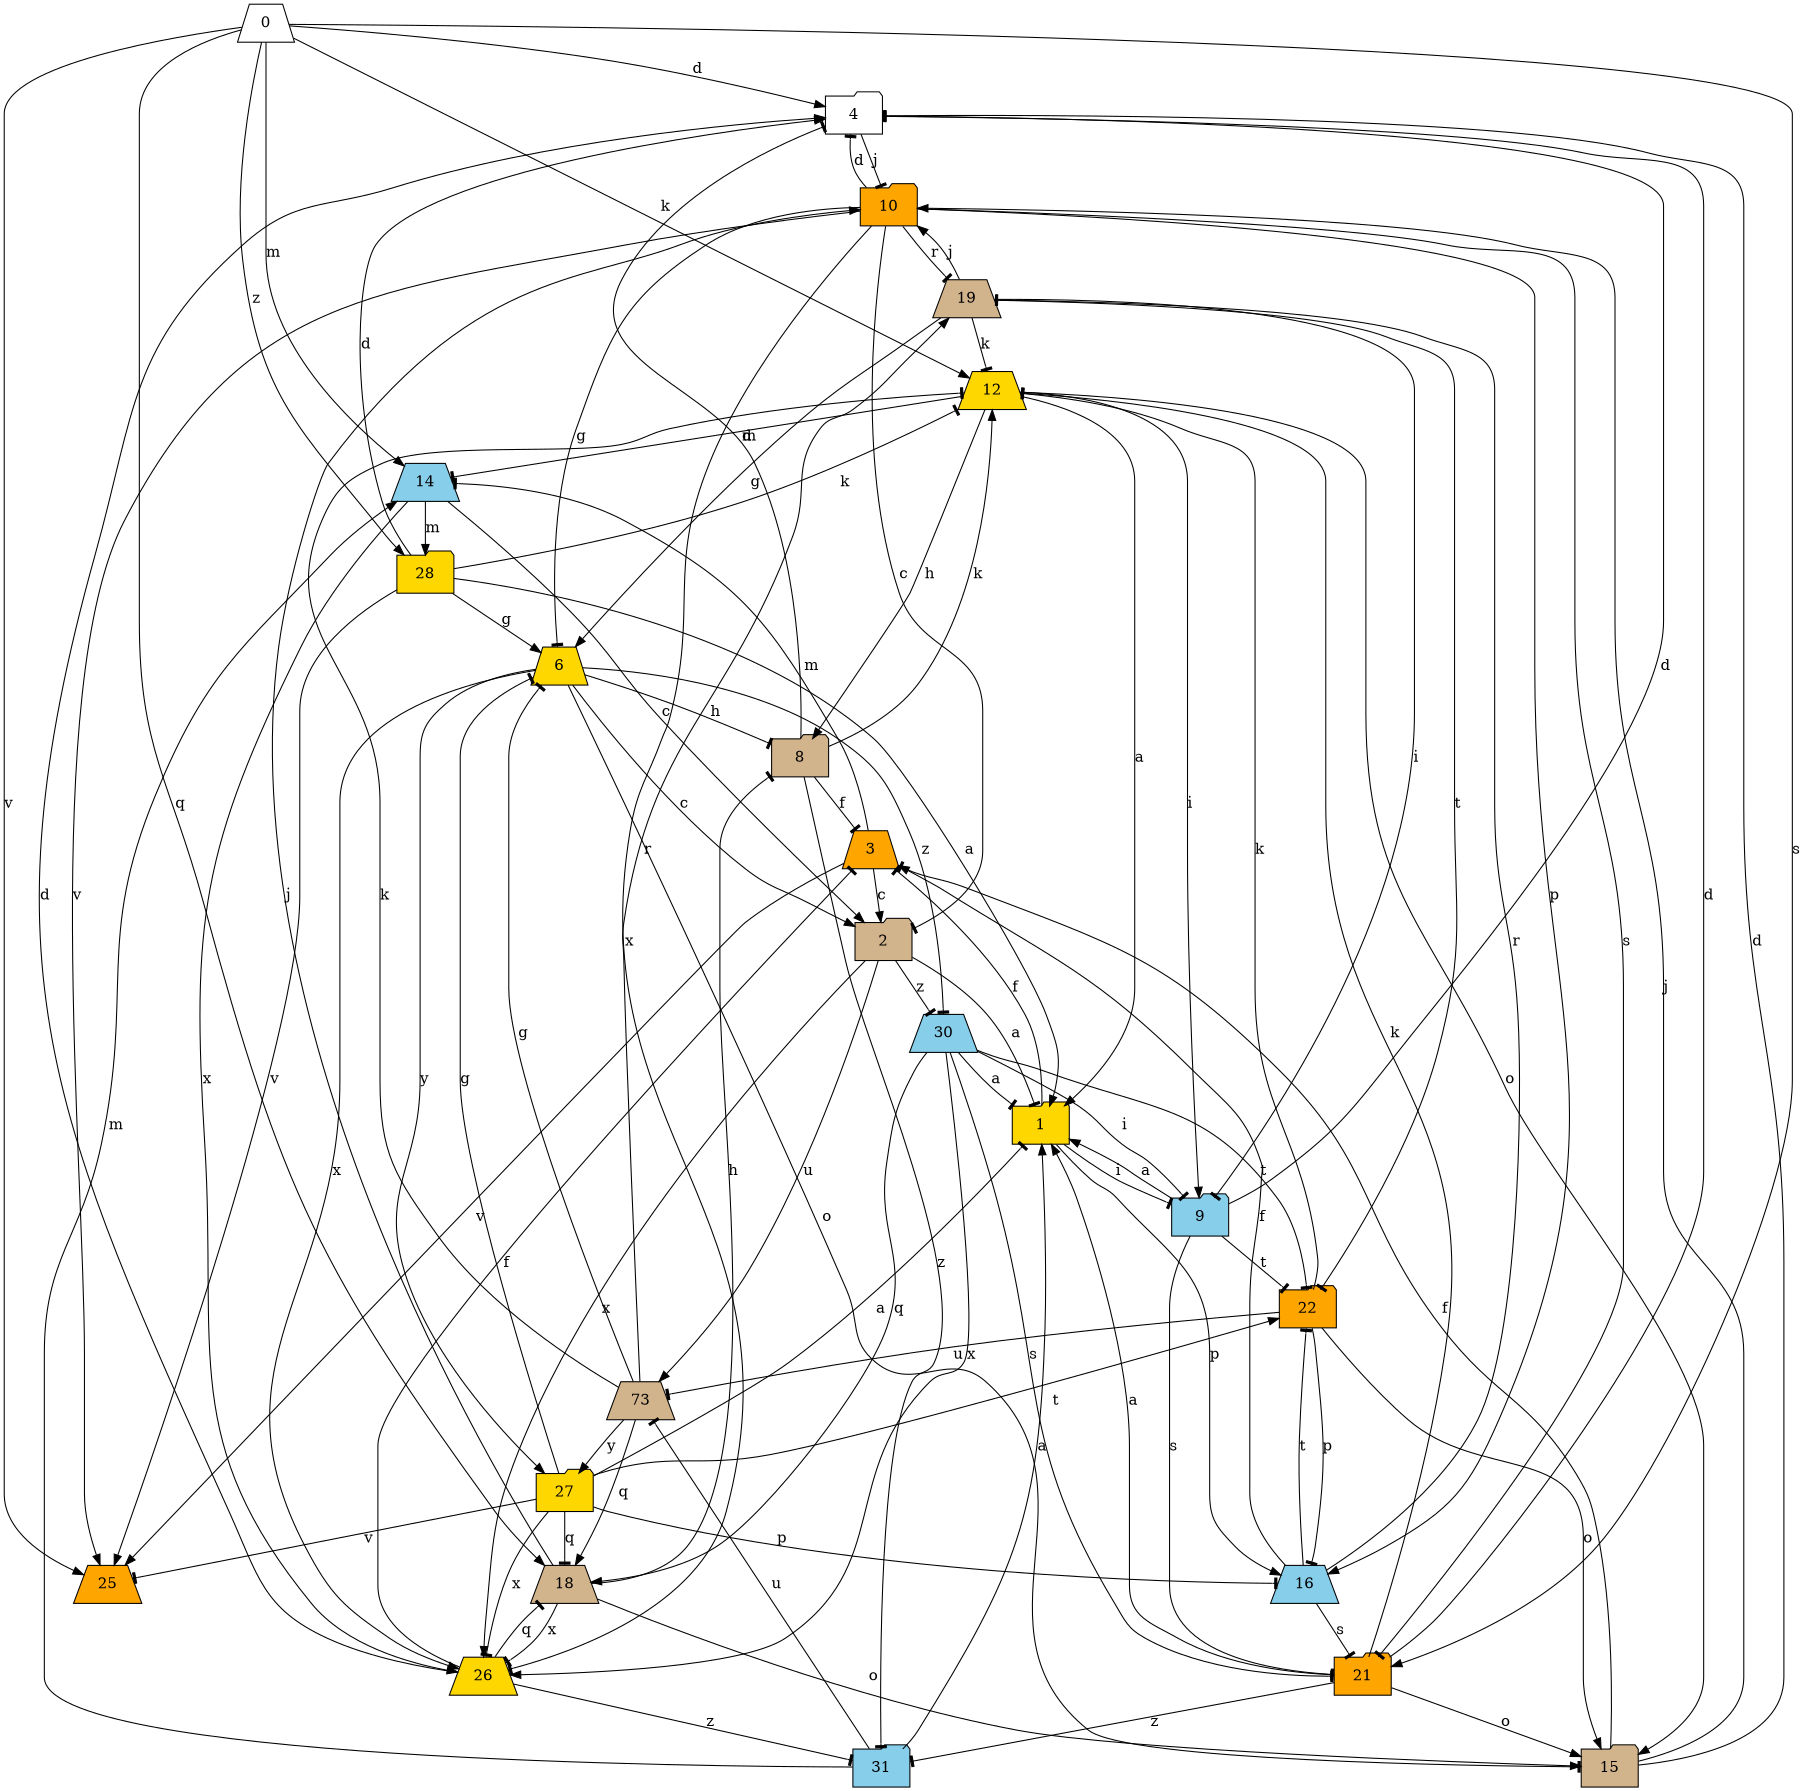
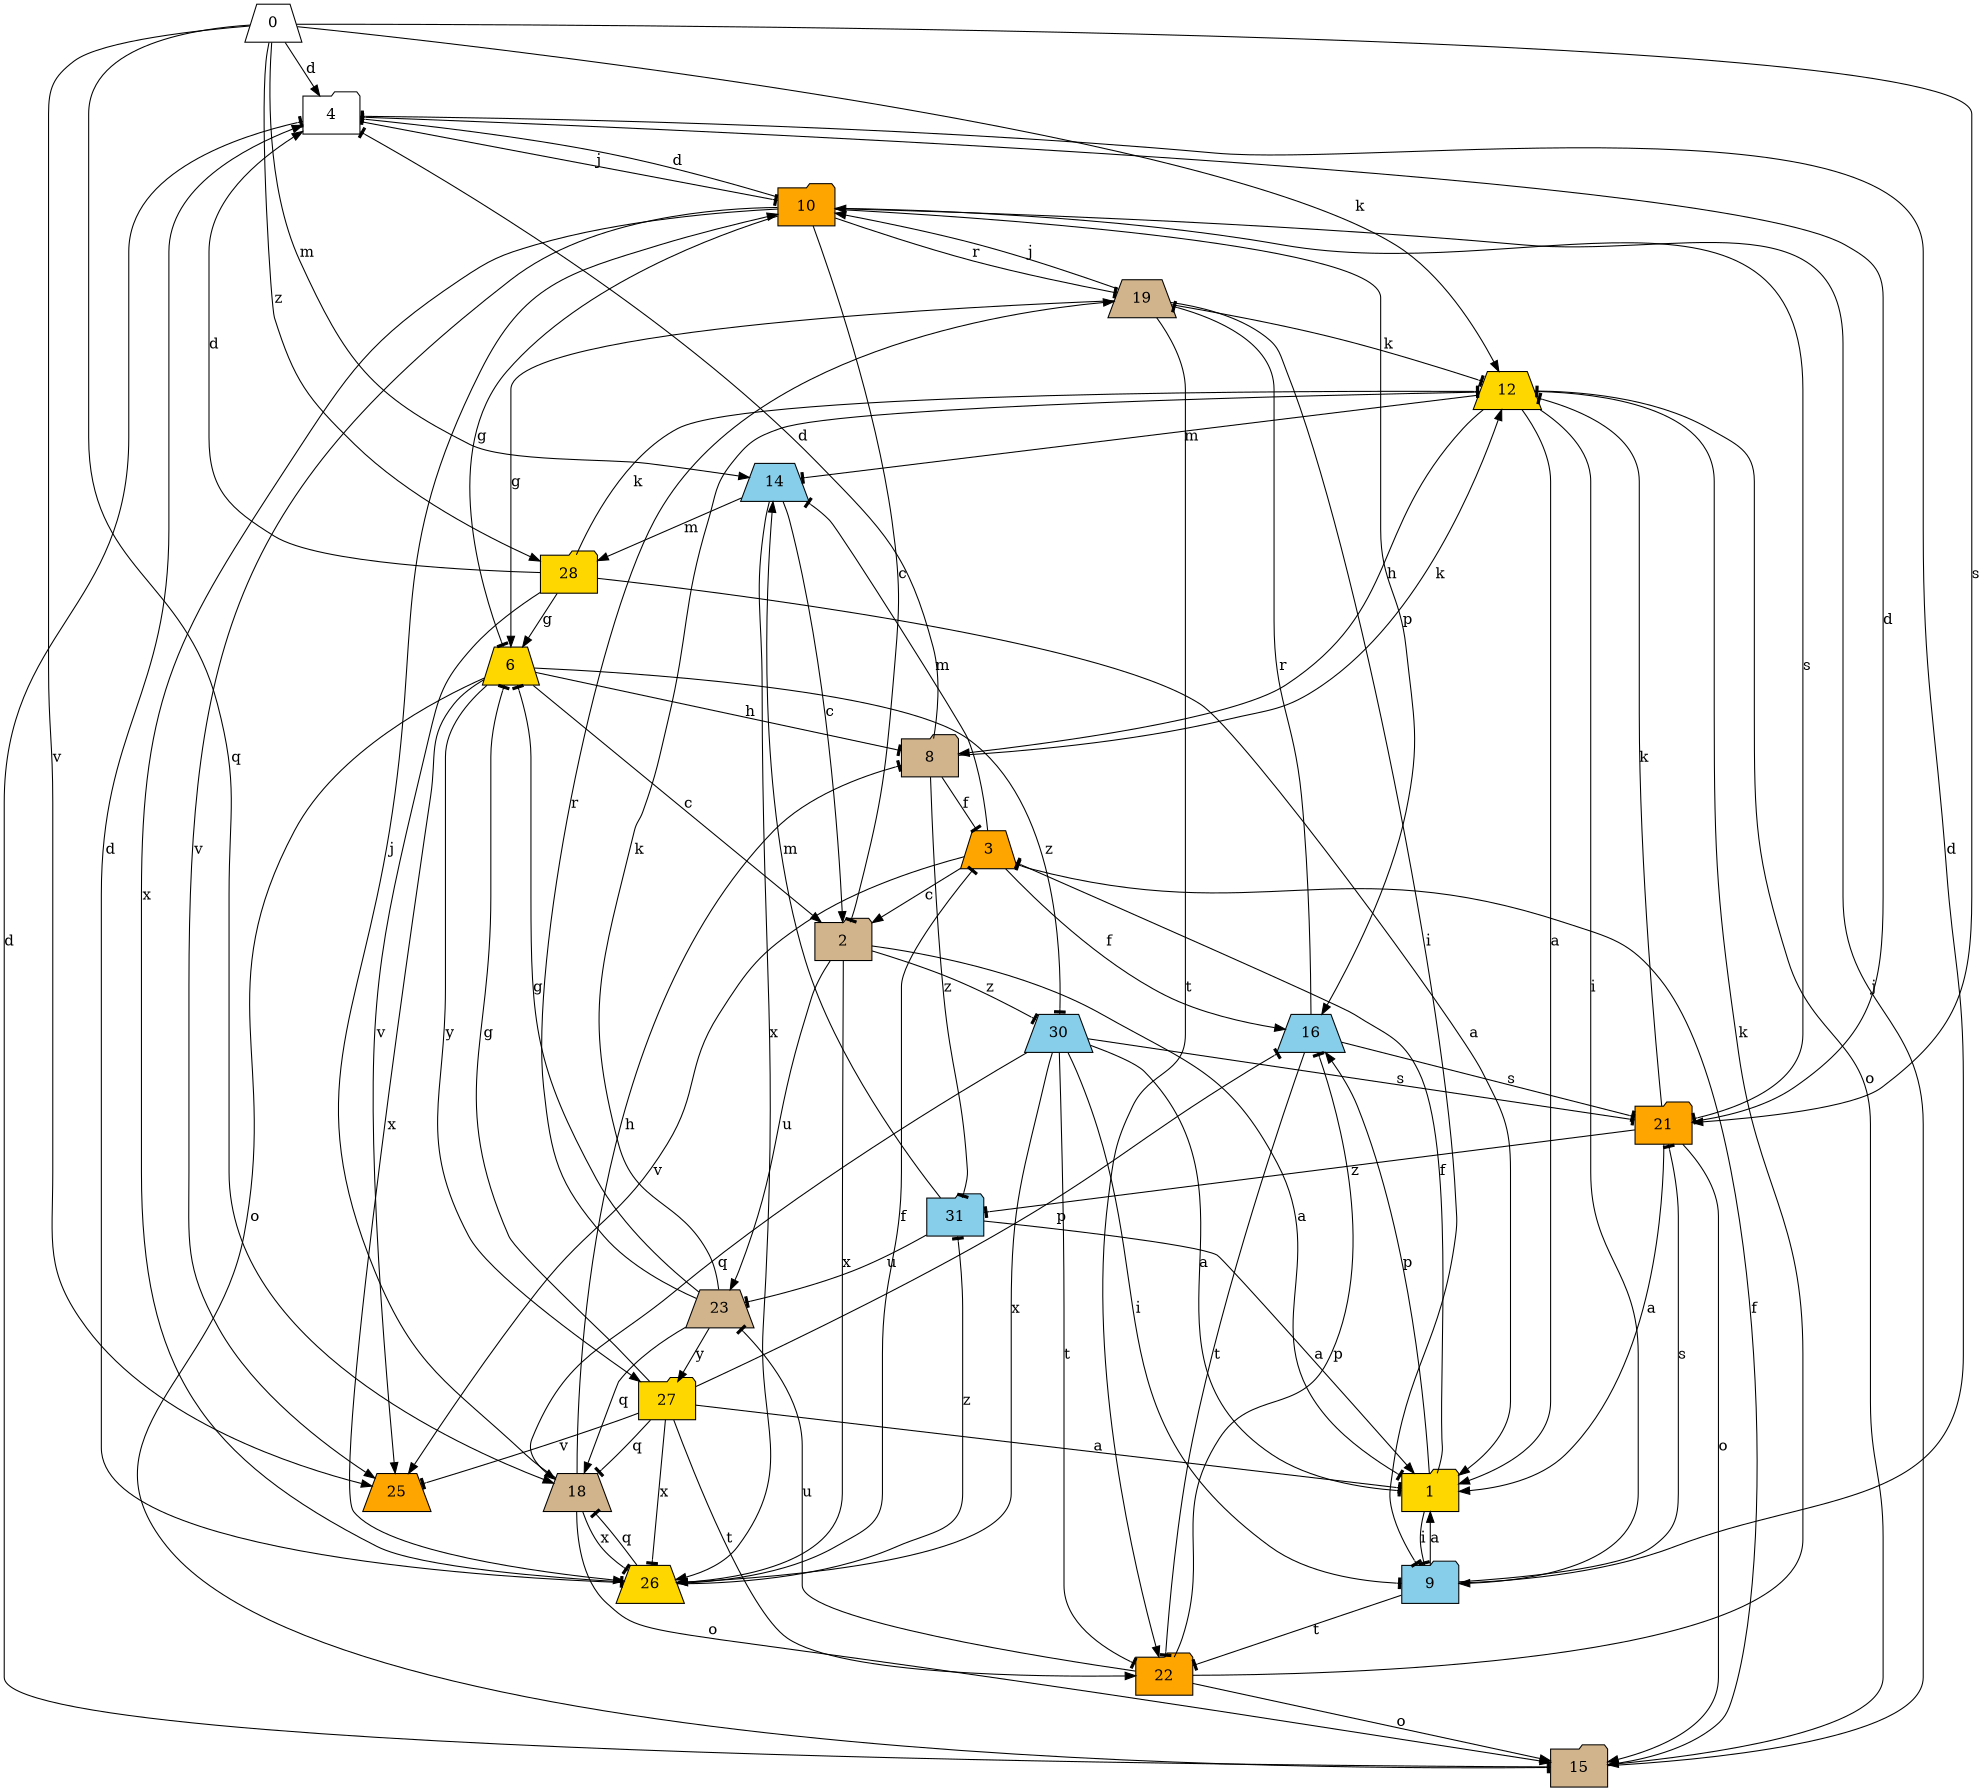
(1455, 608) -> (1185, 994)
(1260, 1159) -> (1127, 972)
(641, 1401) -> (720, 1309)
